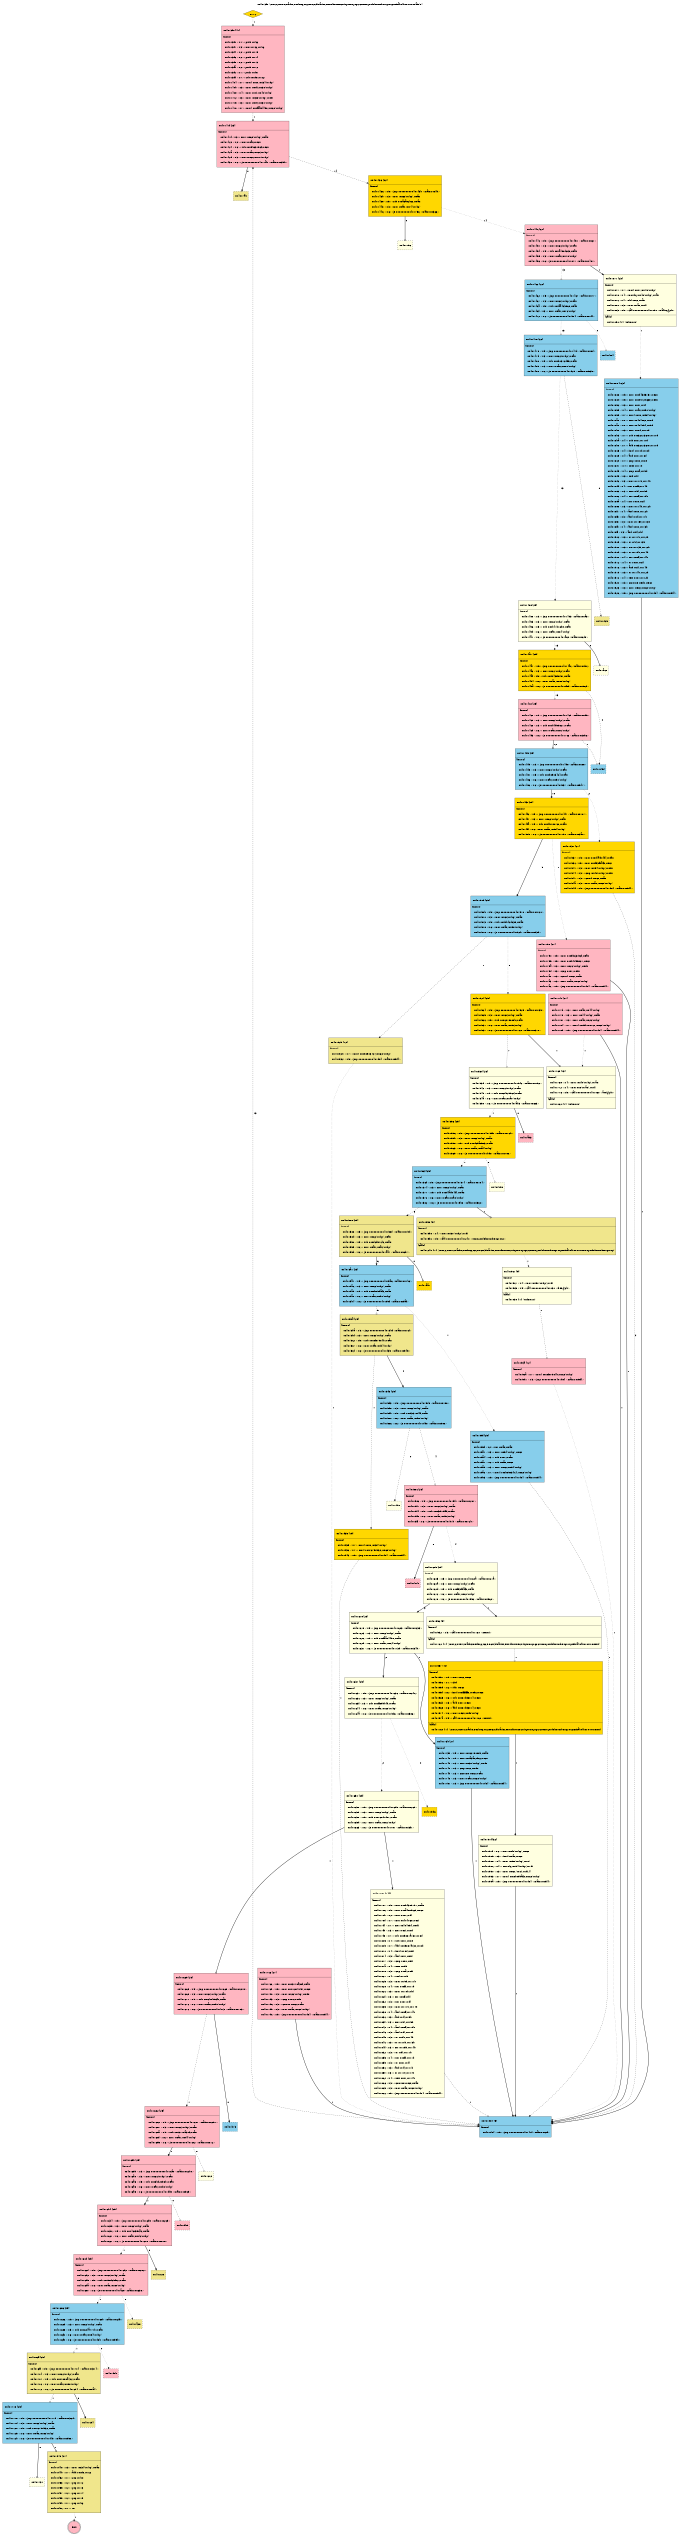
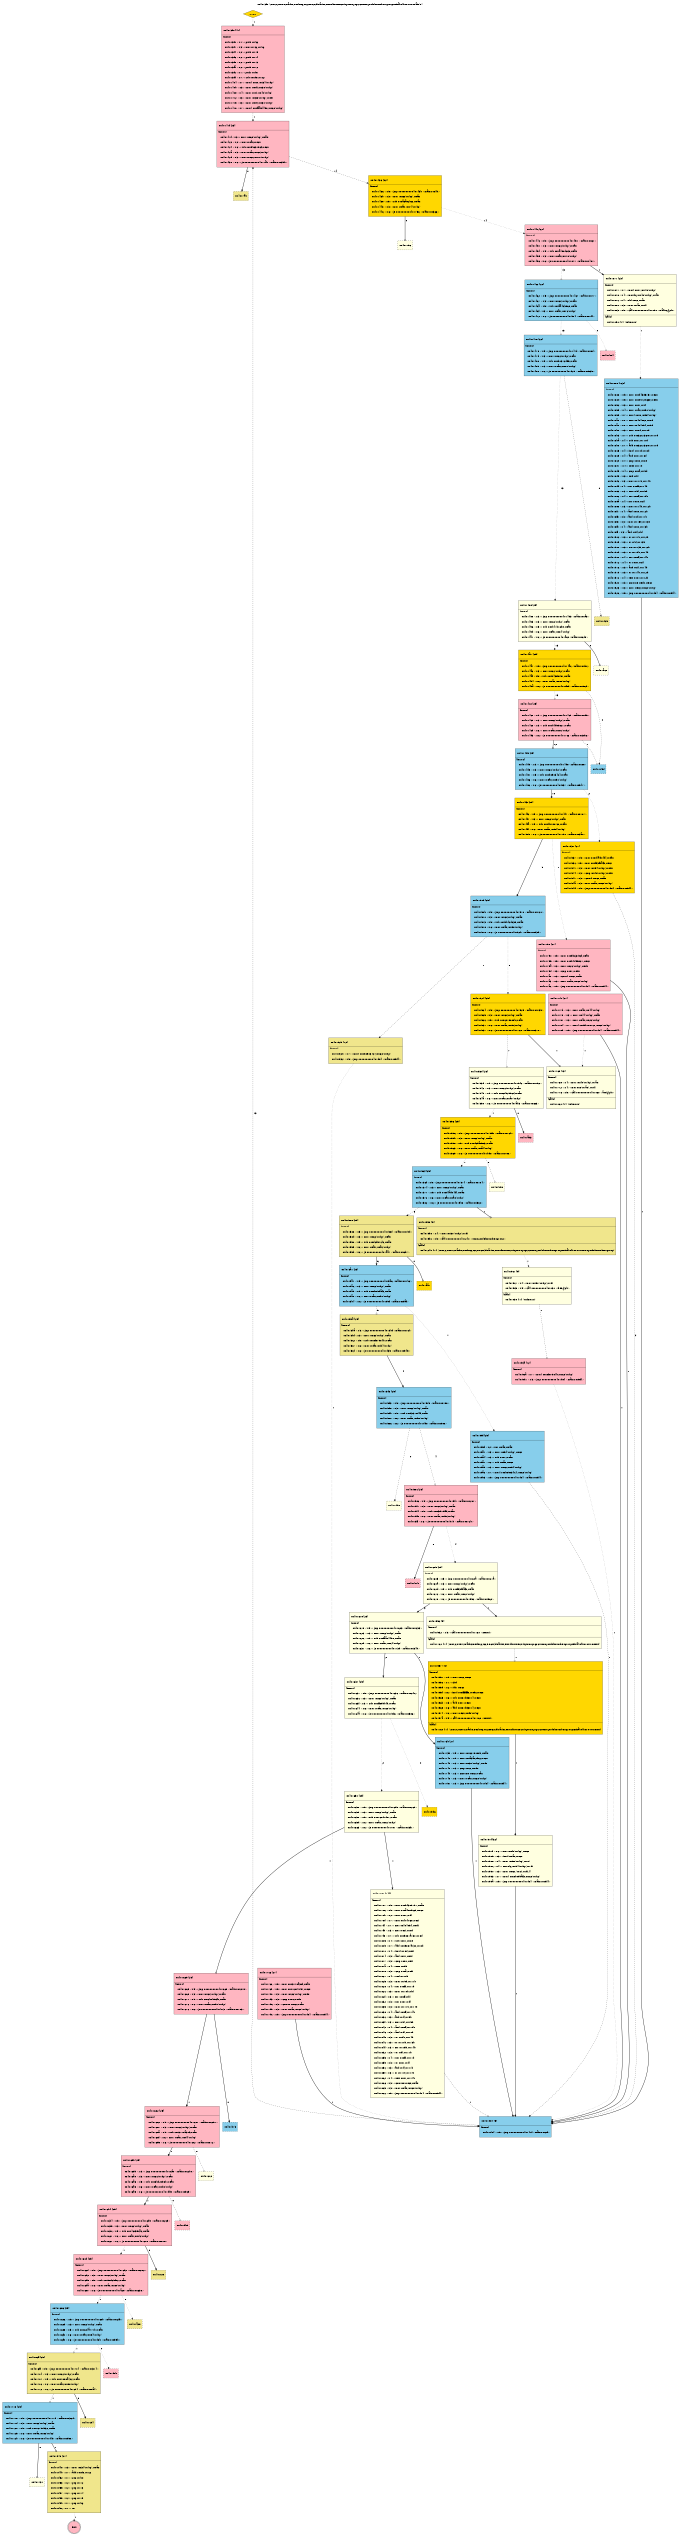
(253, 14) -> (253, 14)
(608, 355) -> (608, 355)
(371, 1544) -> none
(197, 2059) -> (197, 2059)
